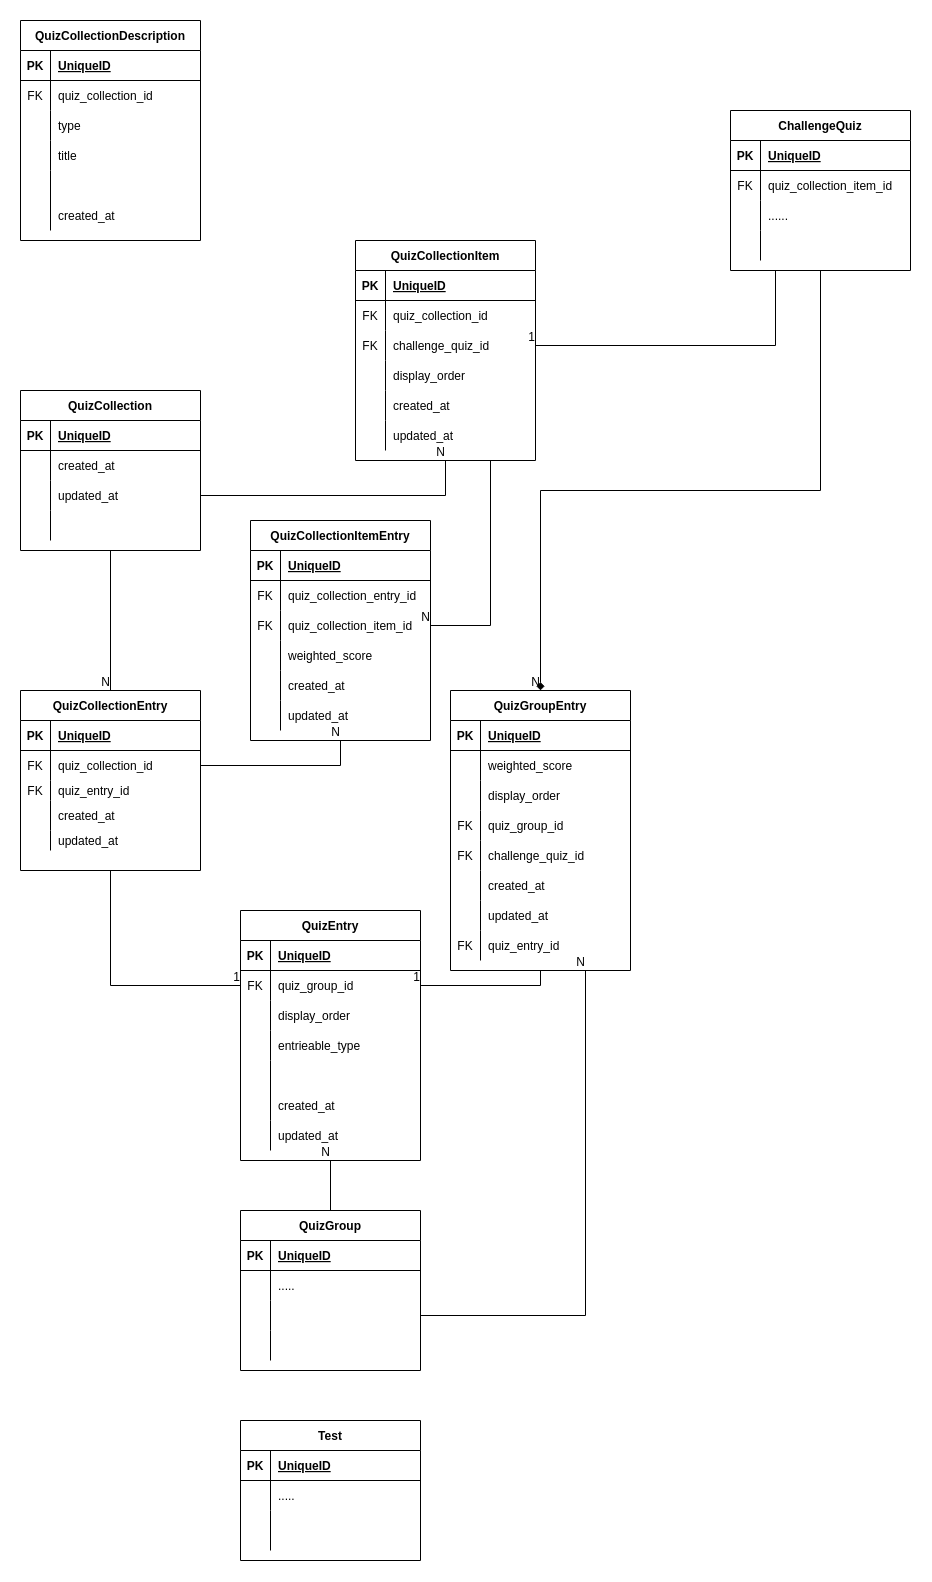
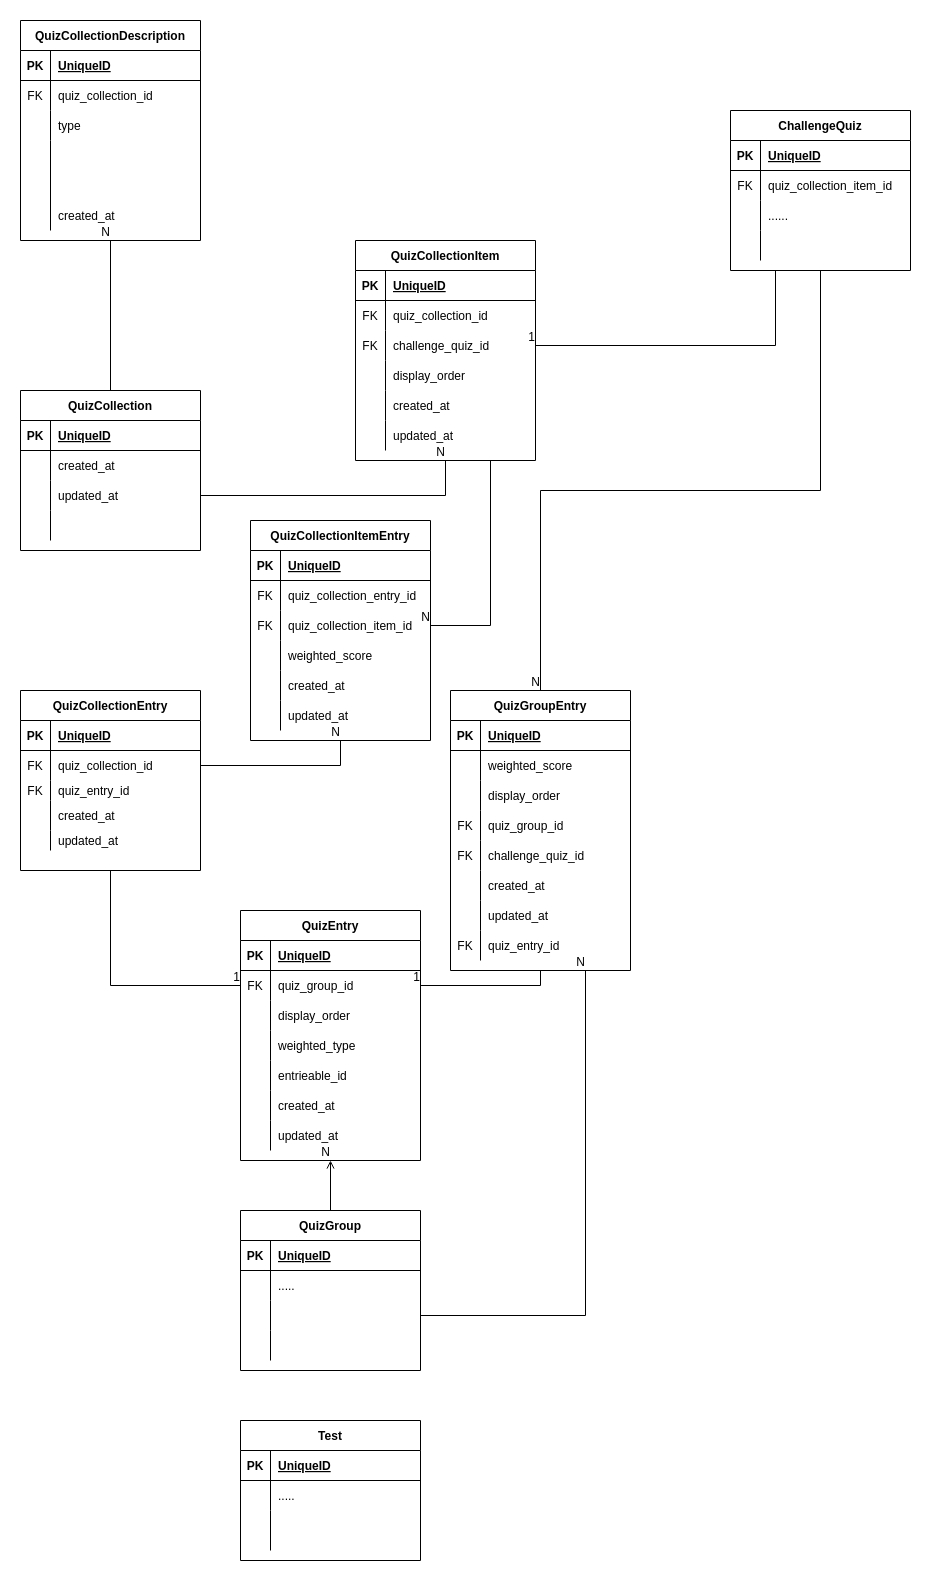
(126, 156) -> none
none -> (111, 317)
(111, 621) -> none
(541, 682) -> (541, 686)
(325, 1046) -> (320, 1046)
none -> (346, 1076)
(331, 1166) -> (331, 1166)
